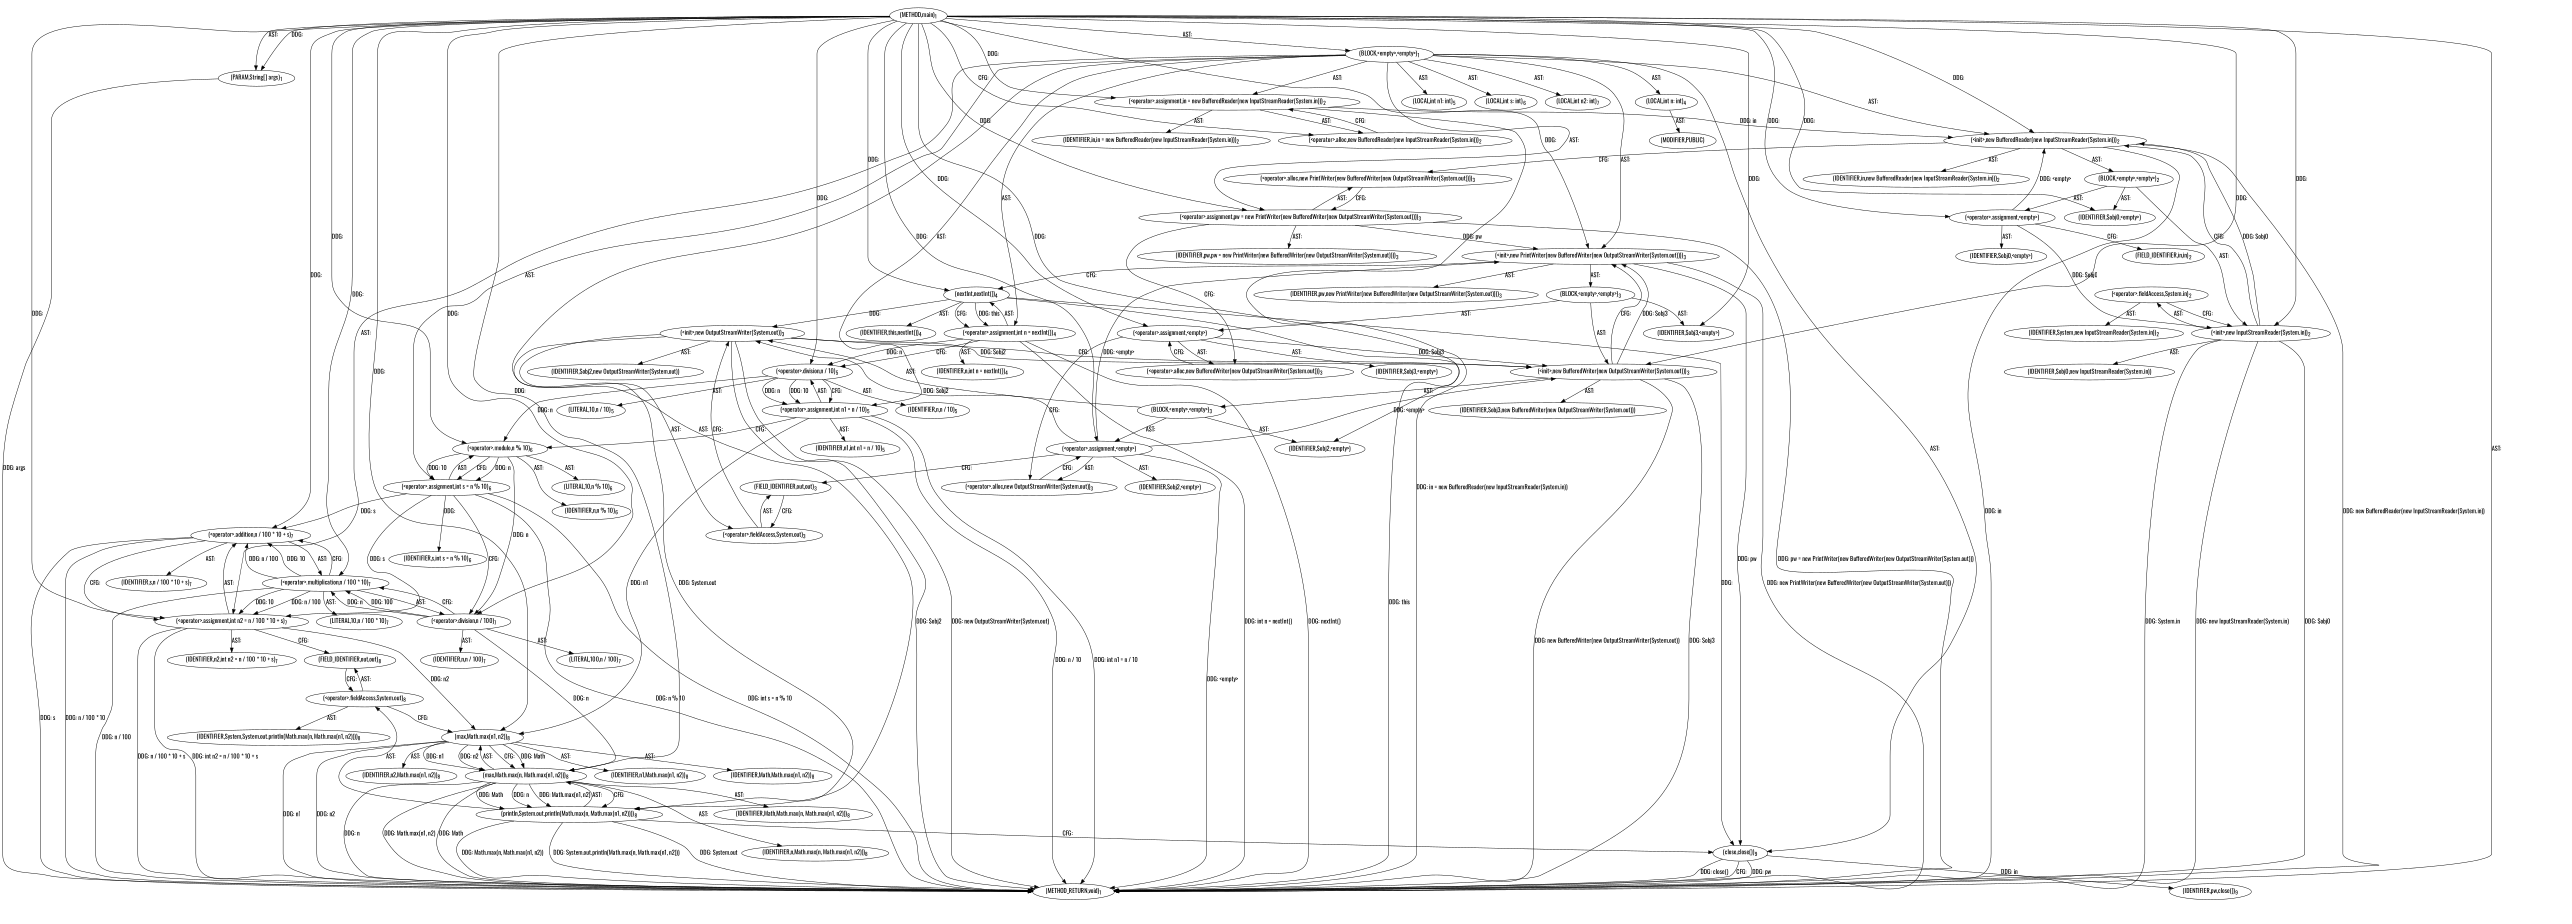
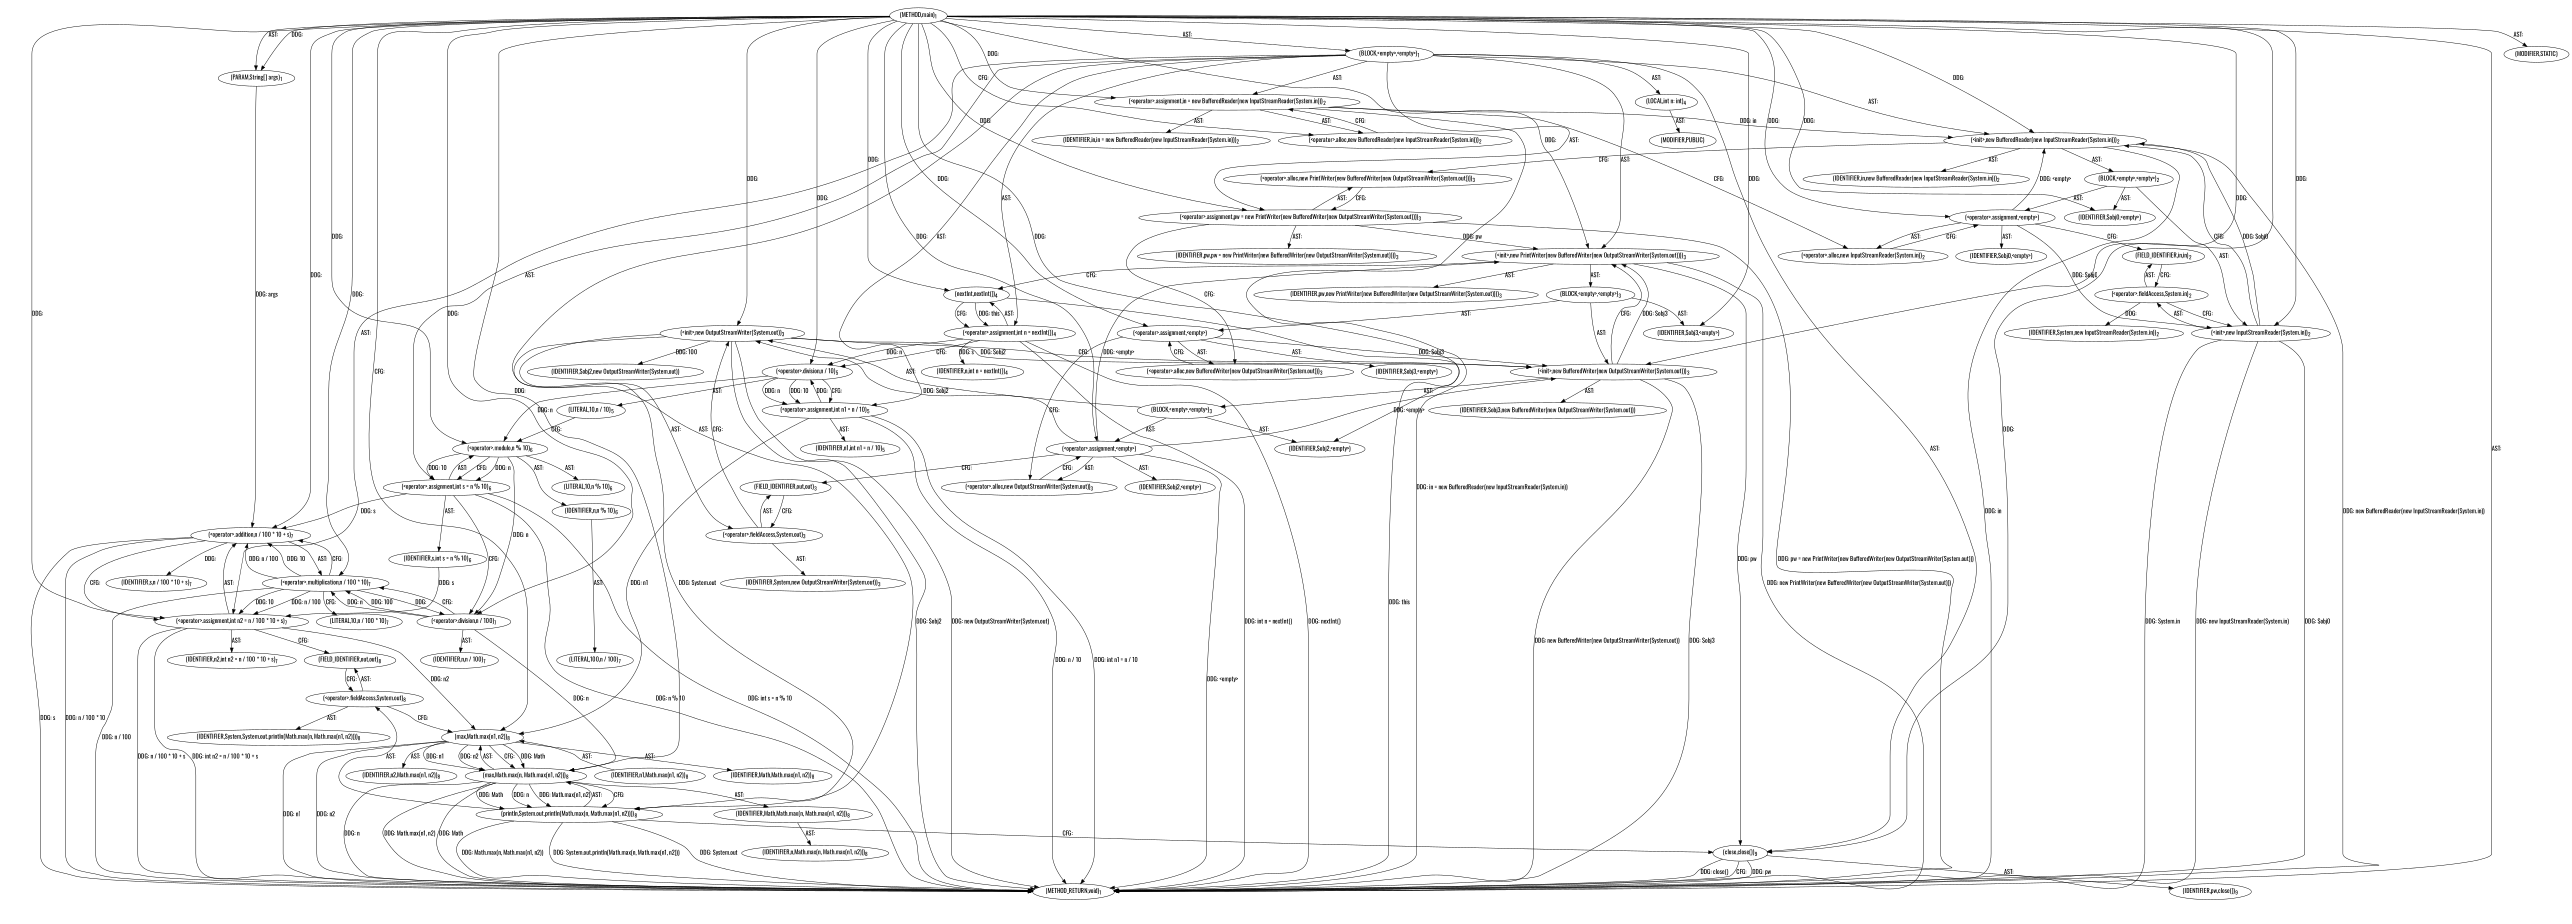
none -> (2536, 54)
(1434, 102) -> none
(1506, 102) -> none
(1578, 102) -> none
none -> (1863, 256)
none -> (2160, 274)
none -> (2144, 277)
(863, 313) -> (747, 111)
(2132, 314) -> (2132, 314)
(891, 333) -> none
(1604, 347) -> (2133, 30)
(687, 353) -> (687, 353)
(967, 353) -> (967, 353)
(380, 372) -> (380, 372)
(2089, 372) -> none
(823, 391) -> (823, 391)
(933, 411) -> none
(681, 439) -> (548, 429)
(450, 512) -> (450, 512)
(211, 559) -> (211, 559)
none -> (813, 583)
(412, 587) -> (376, 613)
(332, 603) -> (332, 603)
(422, 603) -> (422, 603)
(524, 640) -> (593, 584)
(557, 758) -> (570, 753)
(675, 811) -> (803, 832)
(2009, 872) -> (2009, 872)
(50, 876) -> (256, 305)
